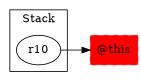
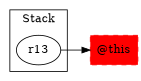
(39, 50) -> (39, 50)
